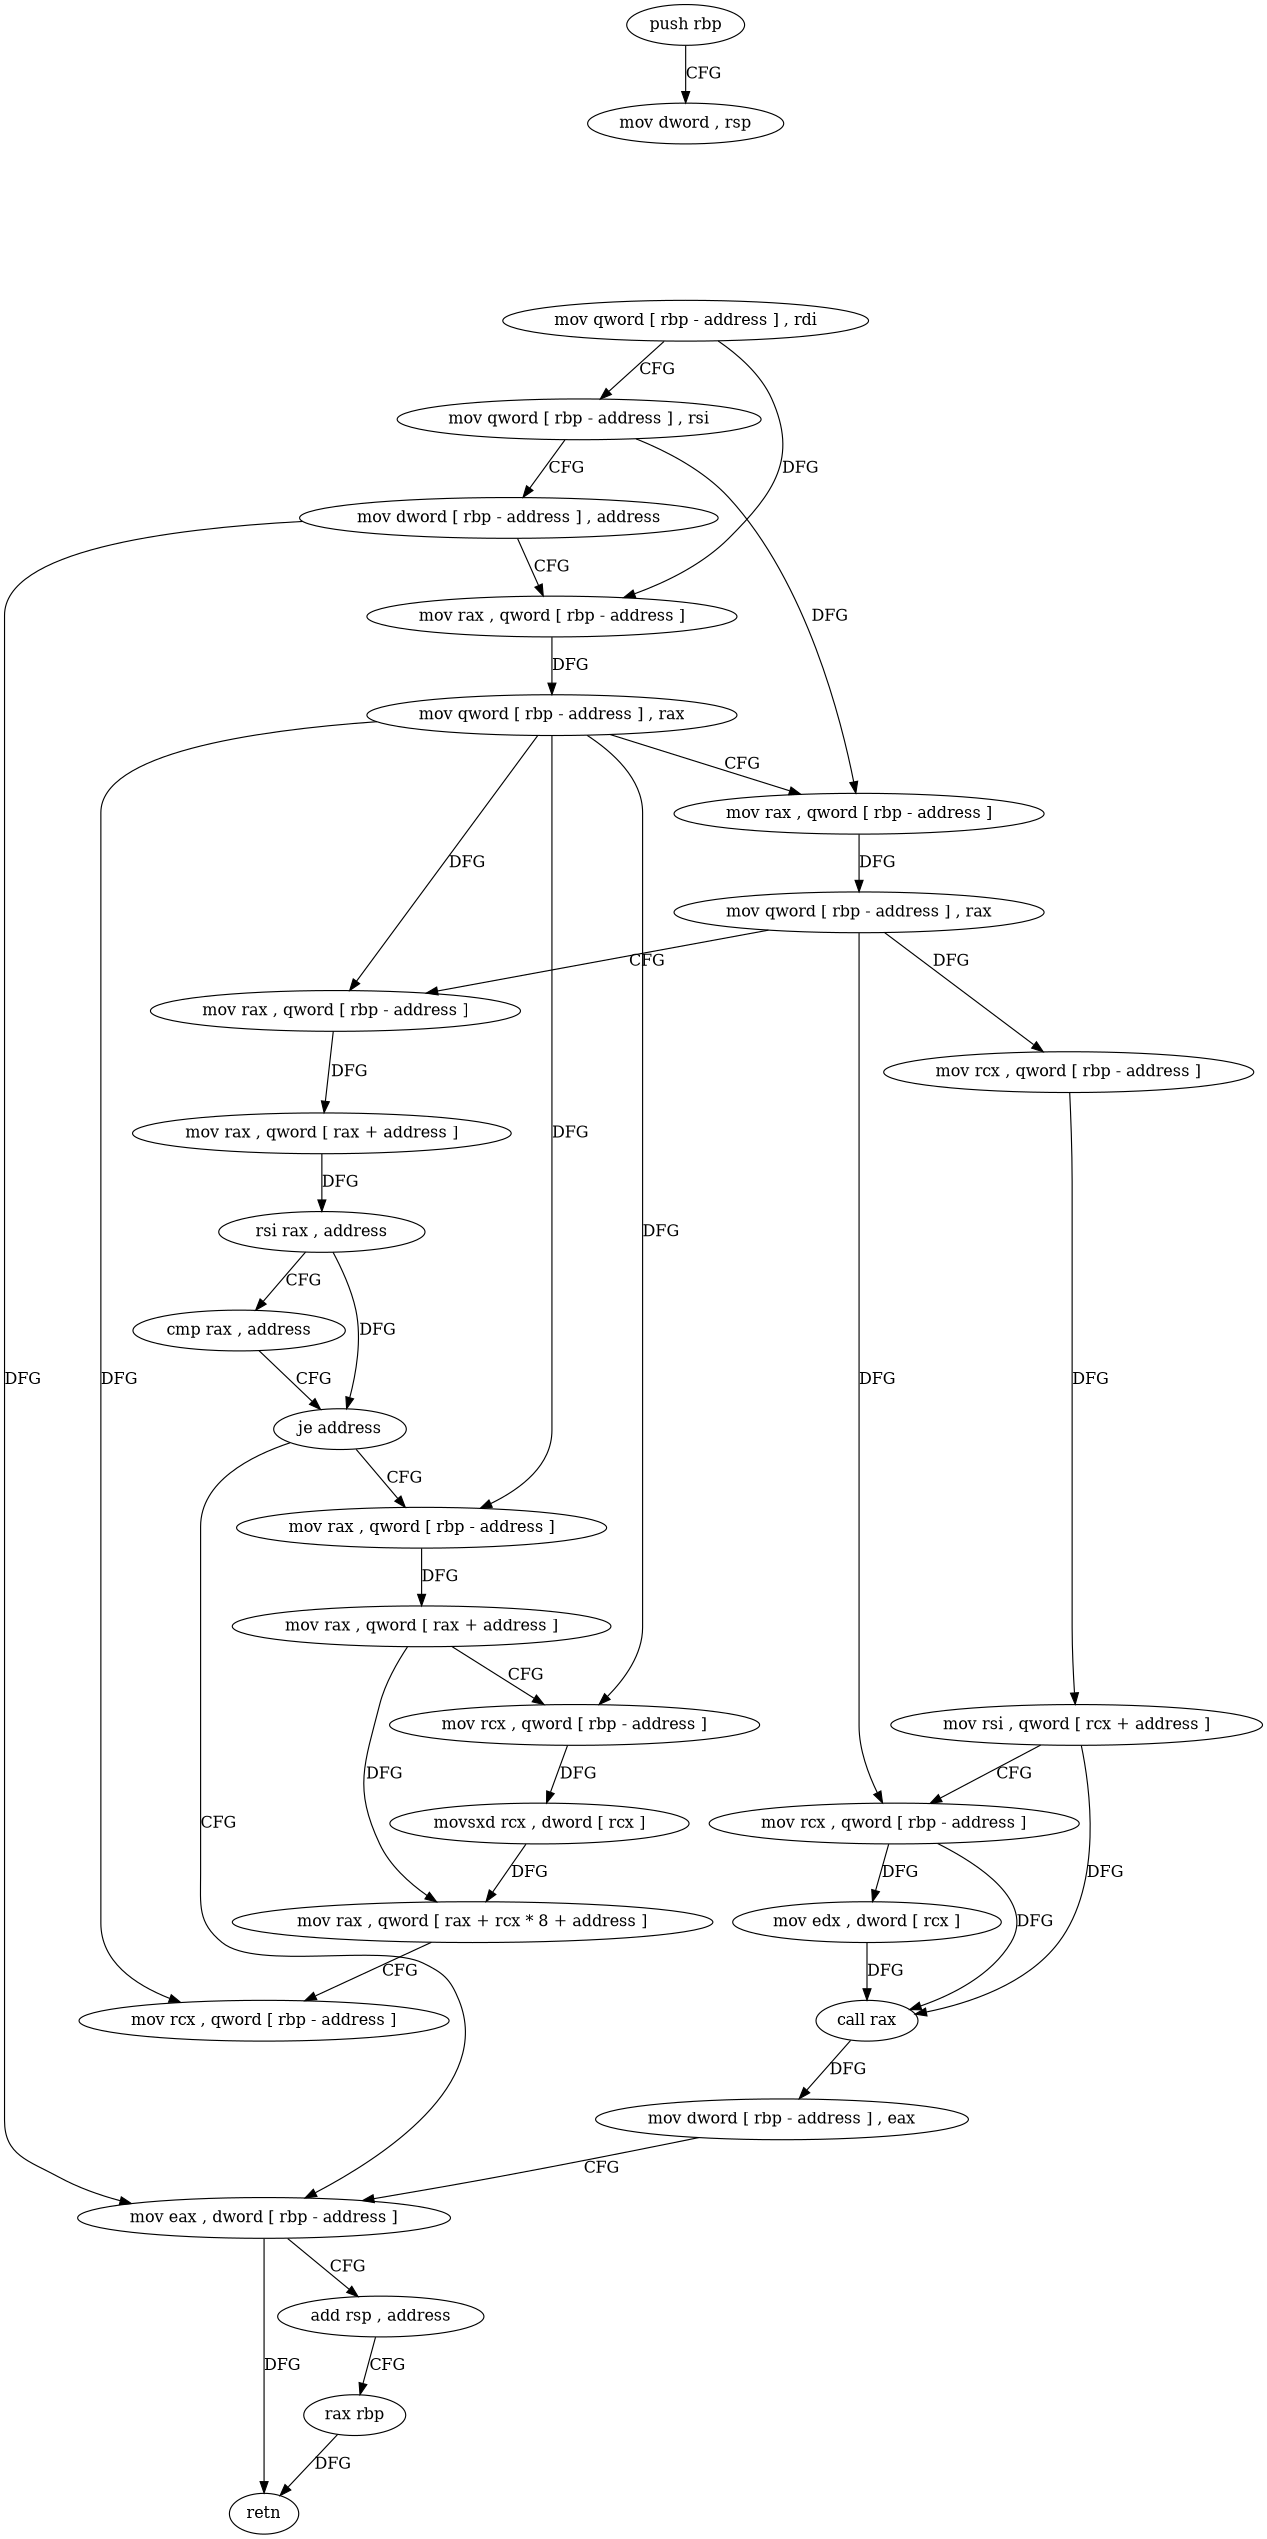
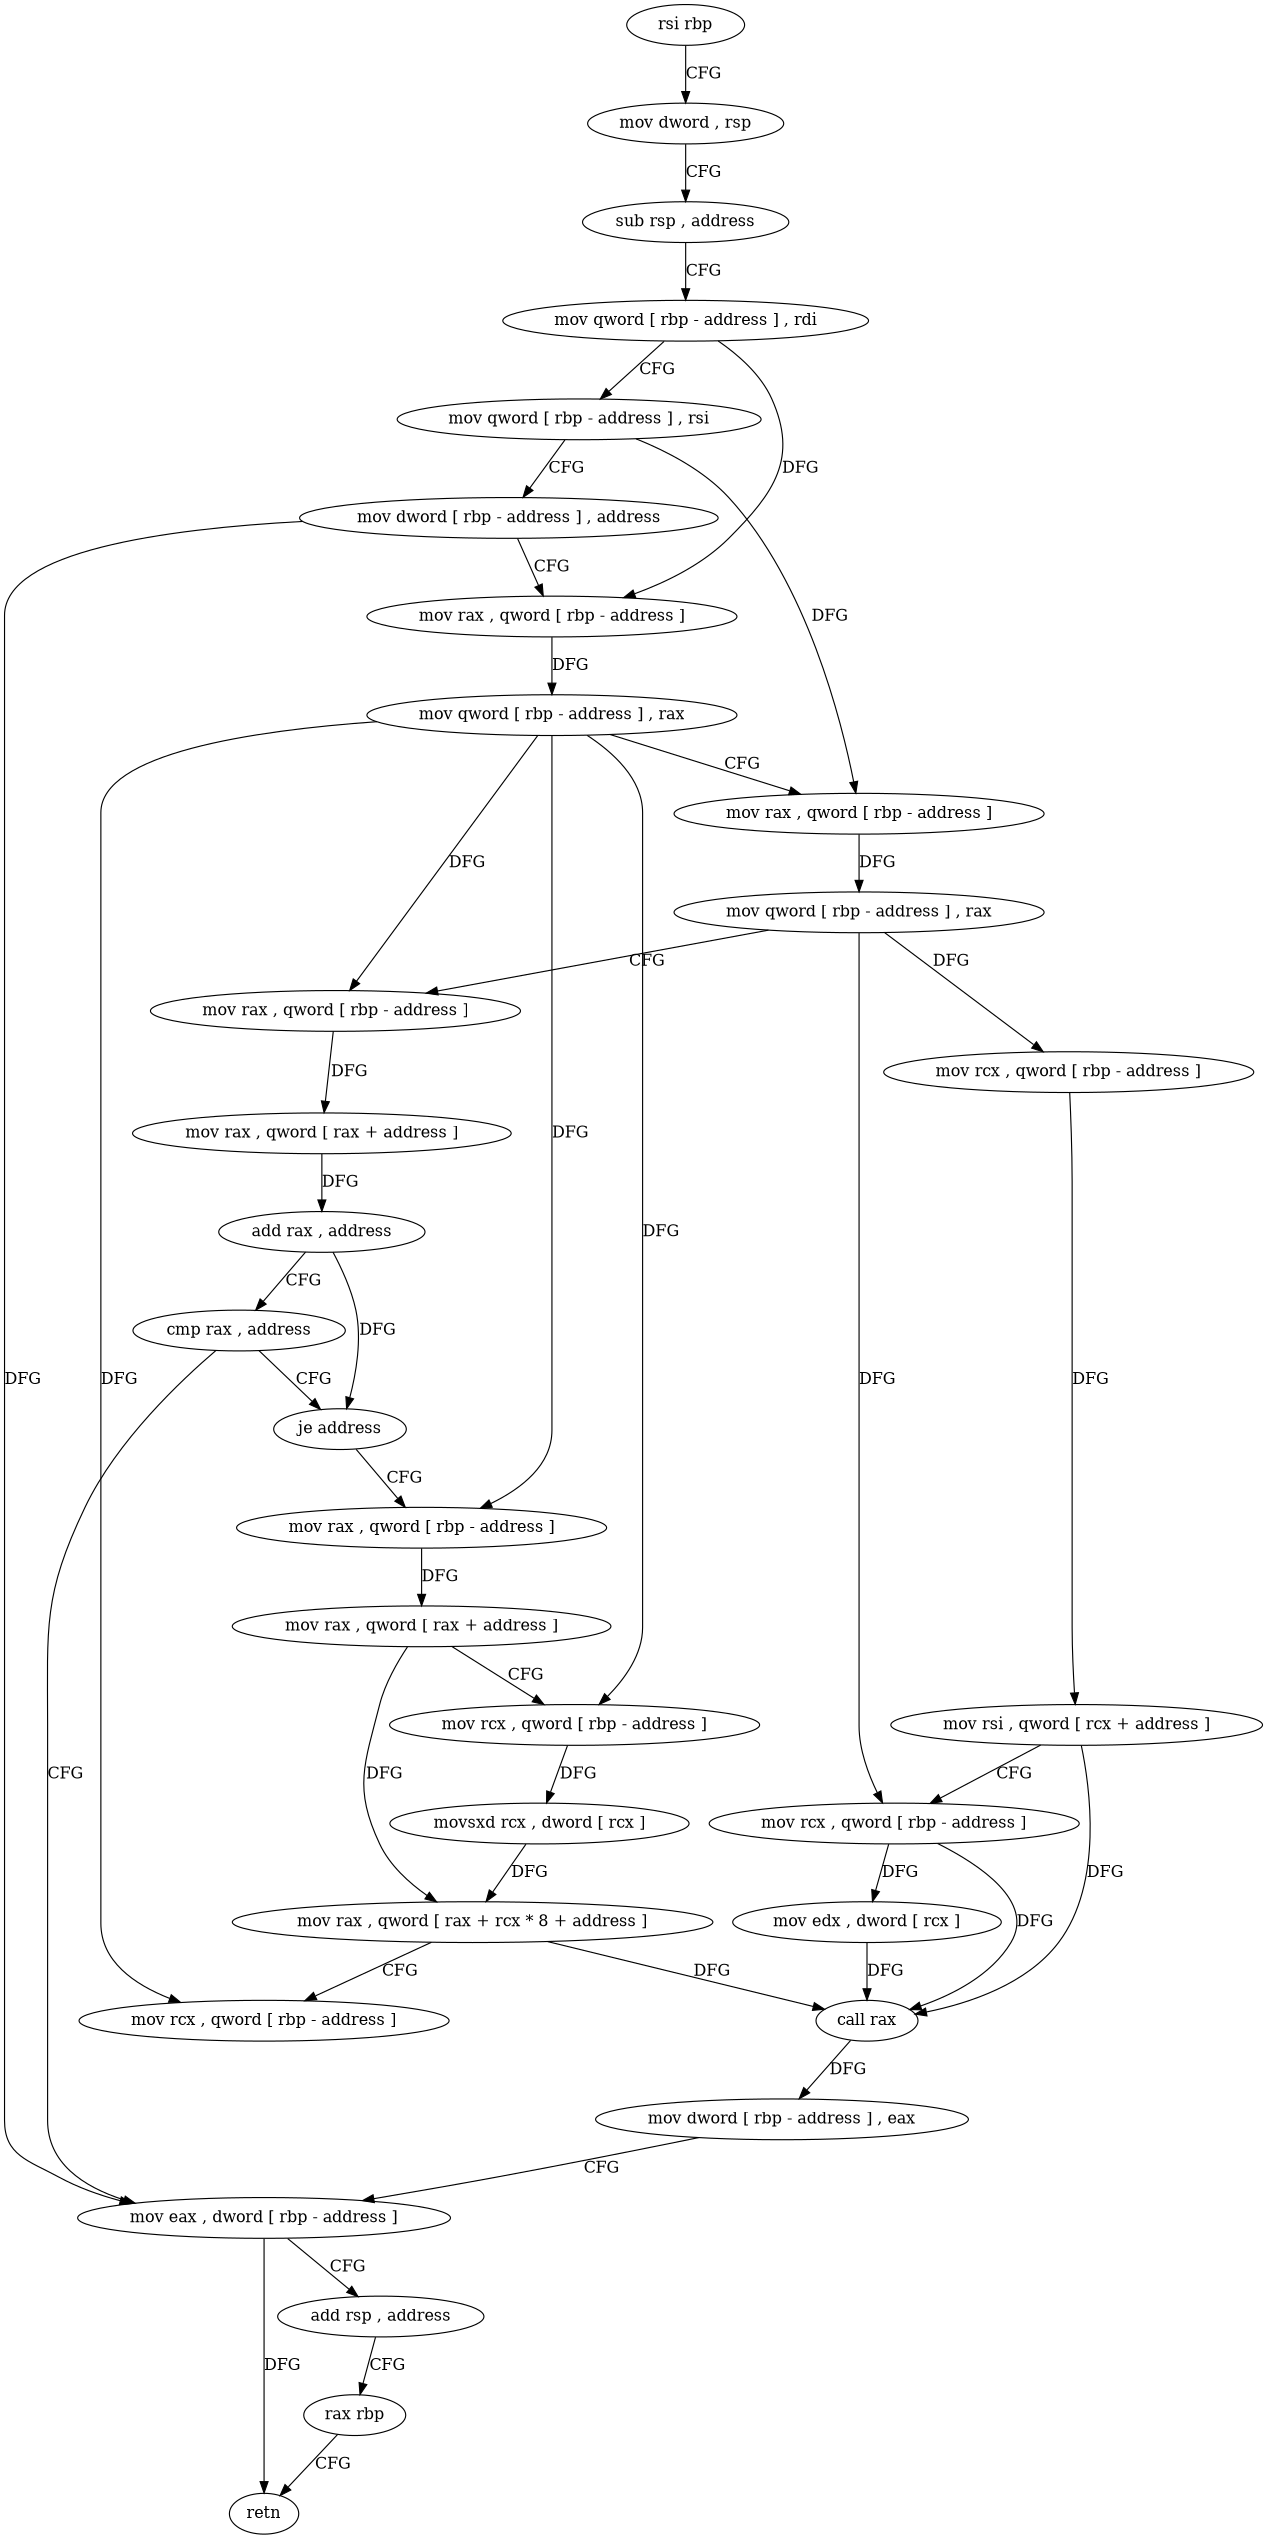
(686, 25) -> (686, 25)
none -> (686, 222)
(322, 1232) -> (322, 1232)
(210, 1930) -> (48, 1767)
none -> (680, 1974)
(333, 2464) -> (333, 2464)
